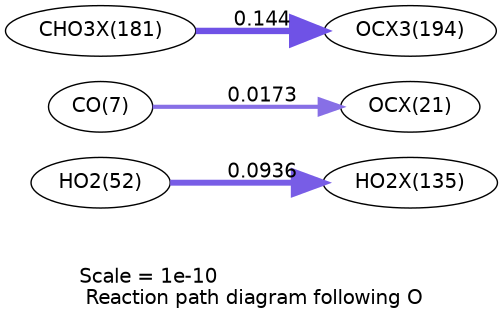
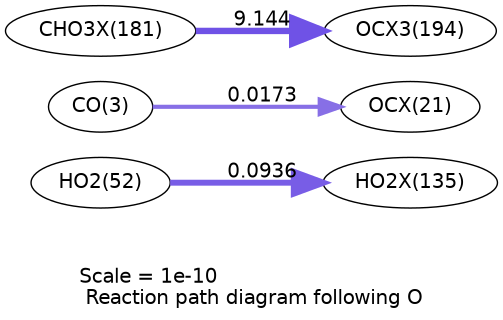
(260, 20) -> (260, 20)
(101, 107) -> (101, 107)
